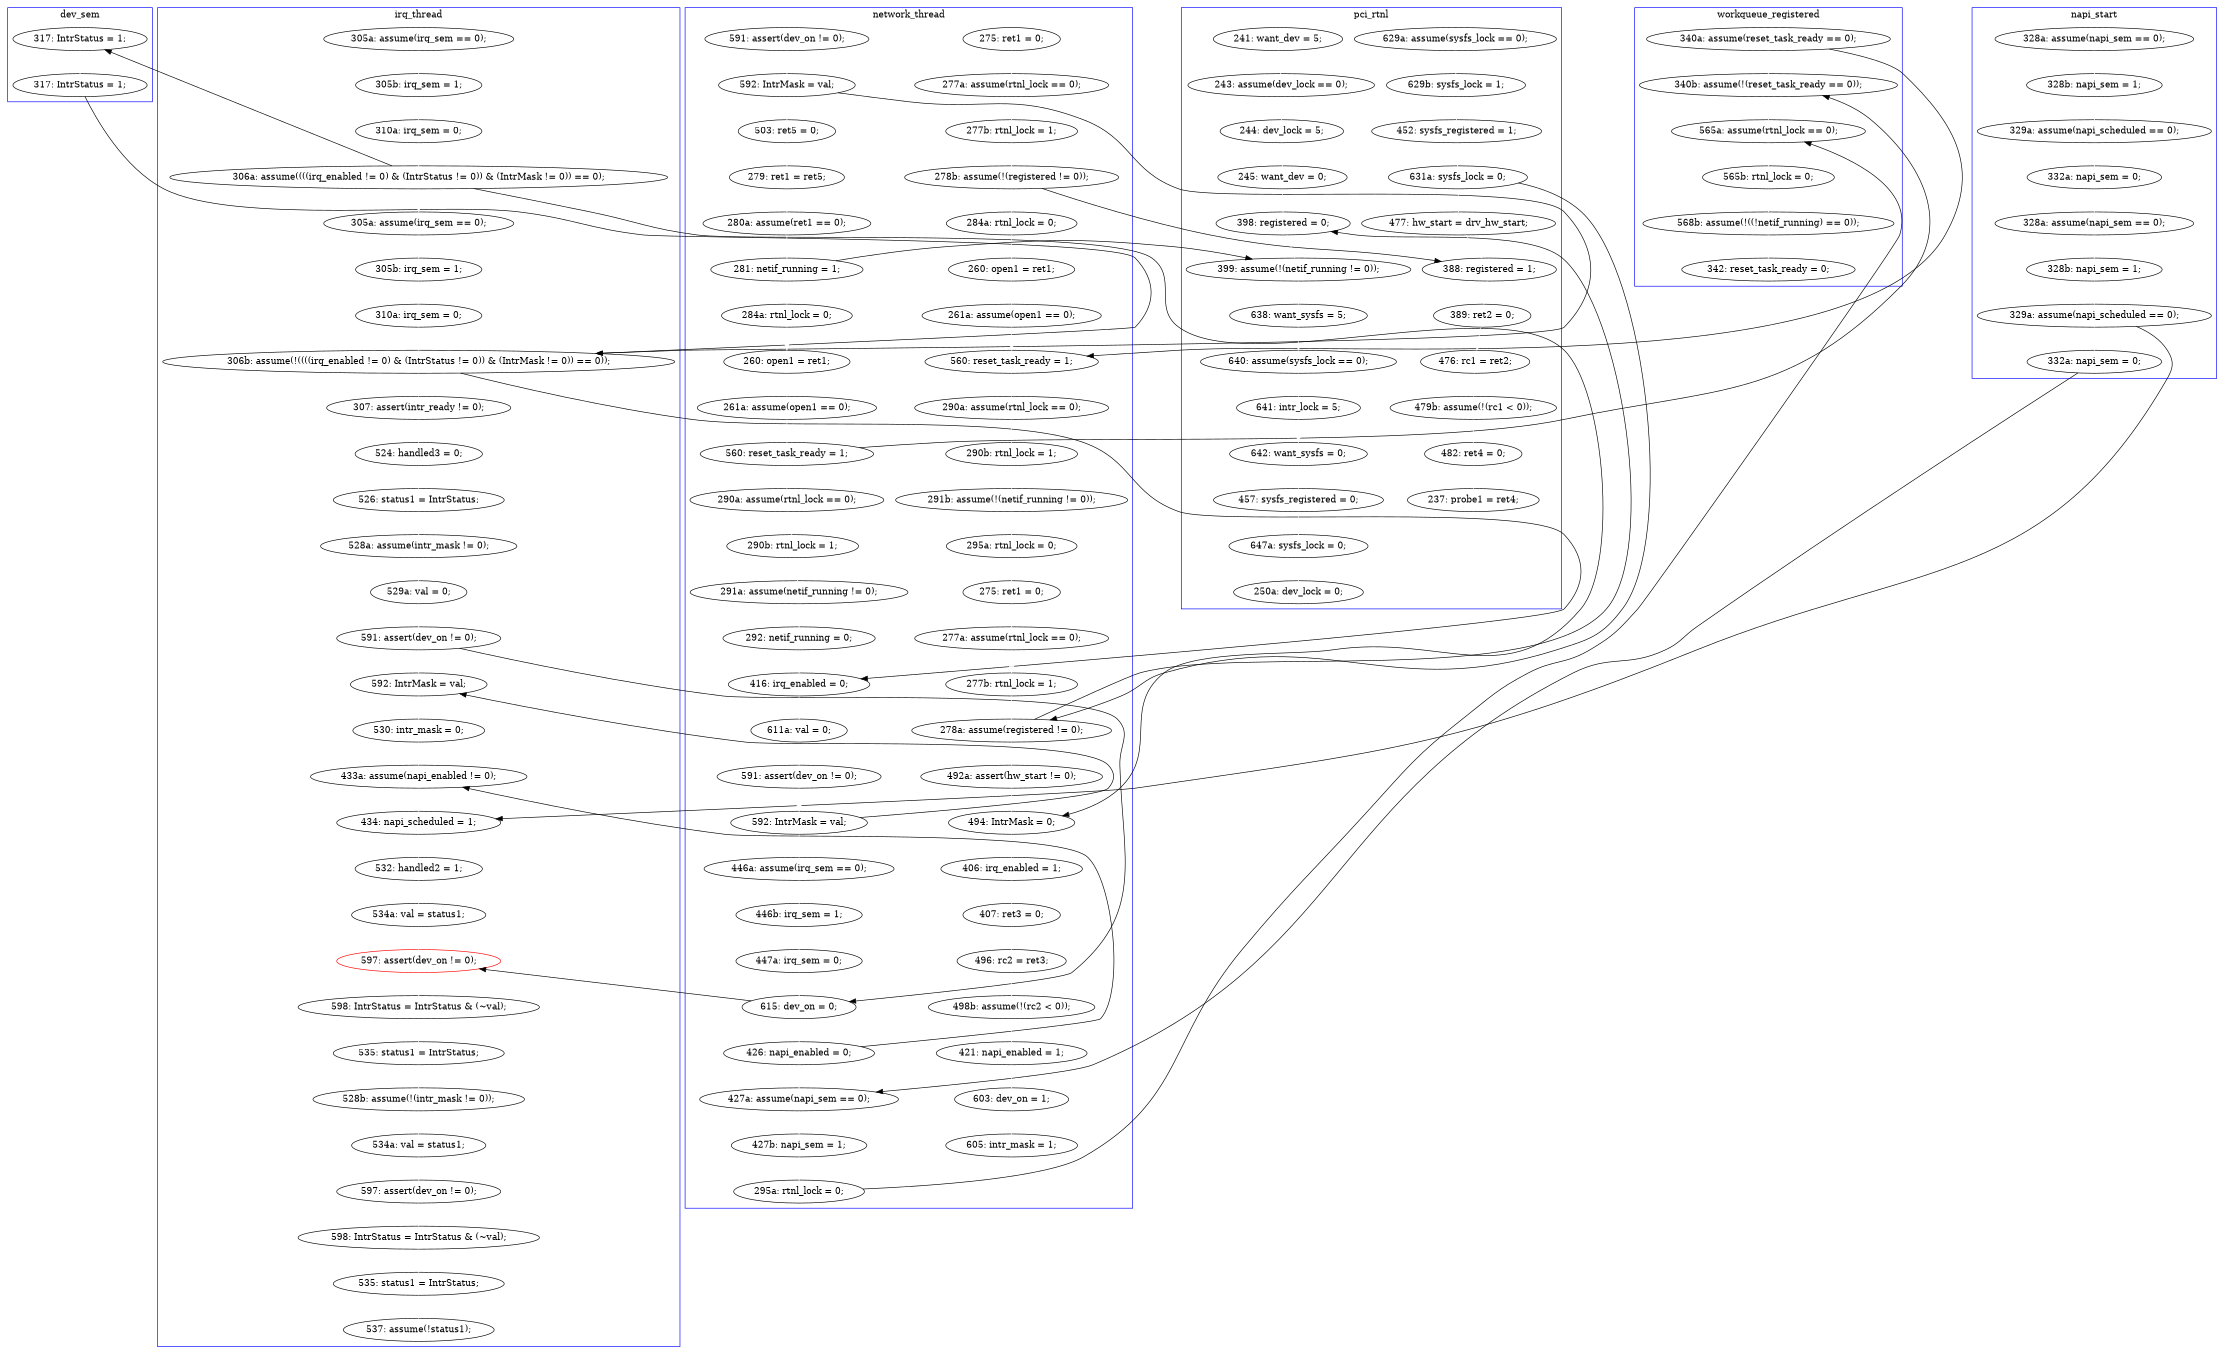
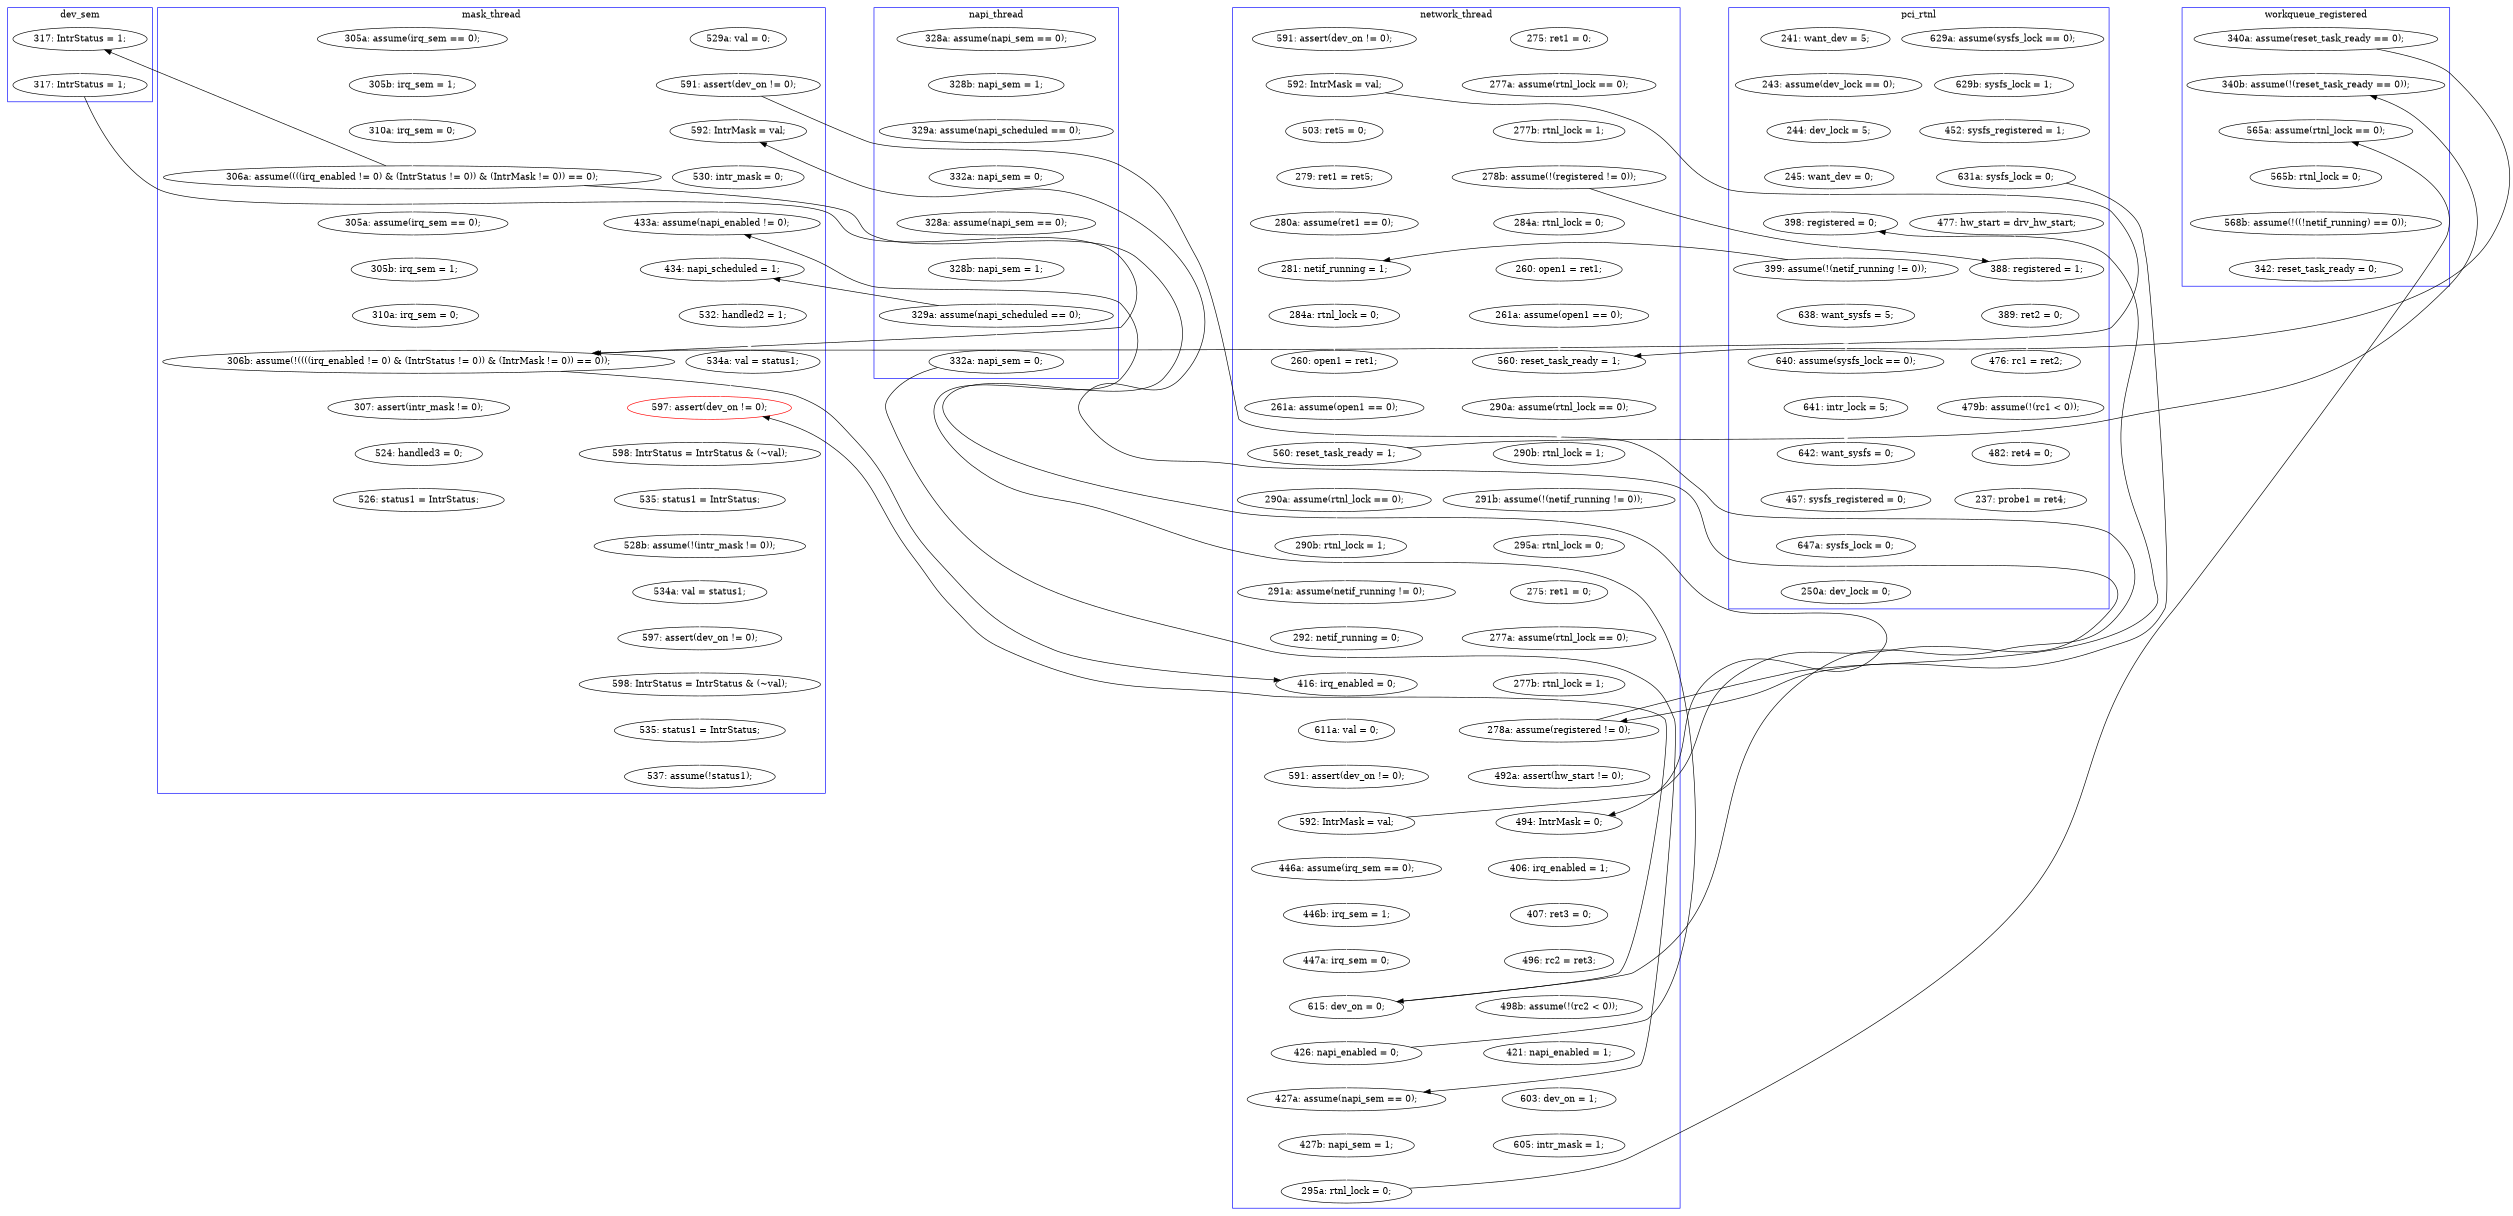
(419, 15) -> (491, 15)
(2094, 15) -> (996, 15)
(1092, 241) -> (1589, 242)
(419, 408) -> (419, 408)
(419, 546) -> none
